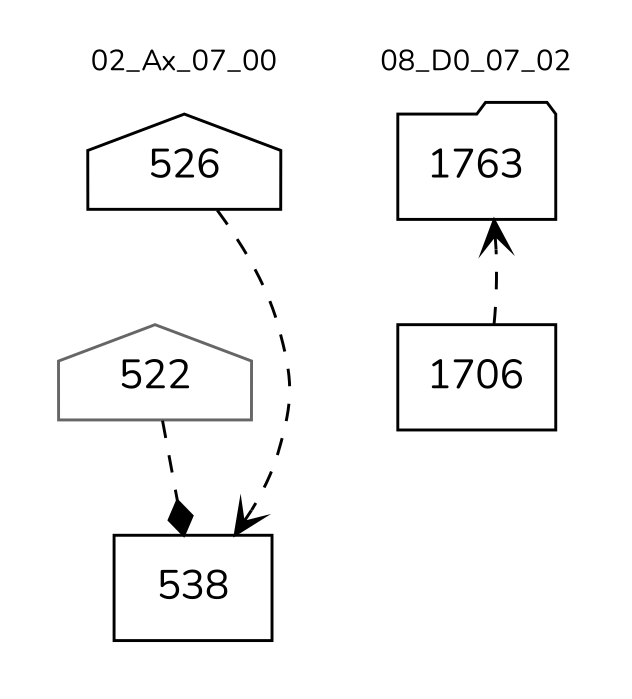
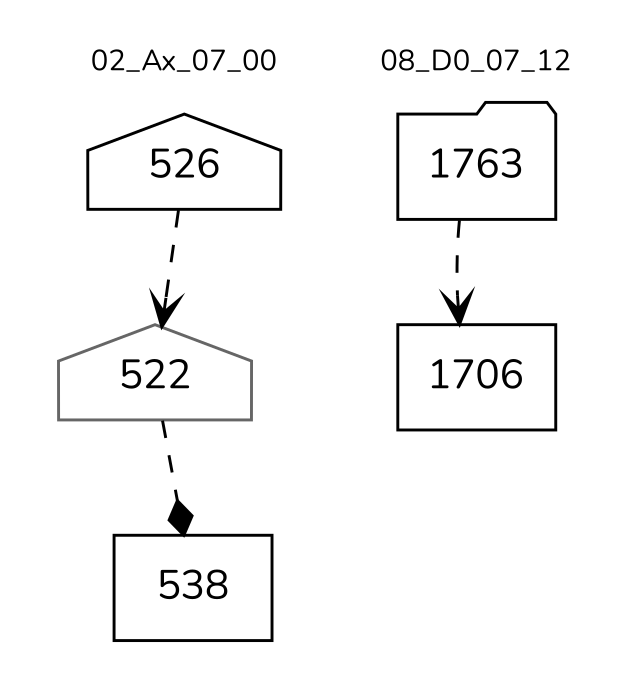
(477, 63) -> (477, 63)
(496, 287) -> (457, 258)
(286, 356) -> (172, 254)
